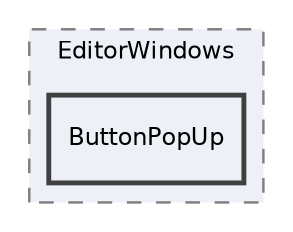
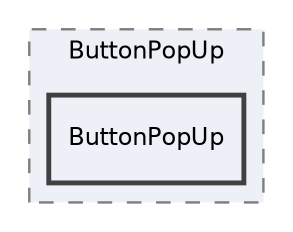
(146, 52) -> (146, 52)
